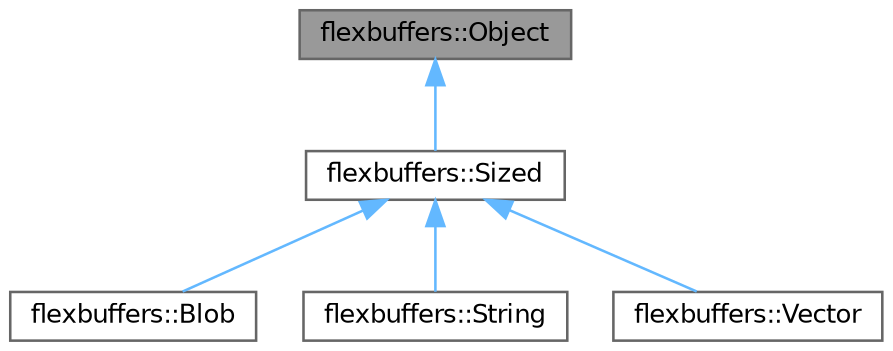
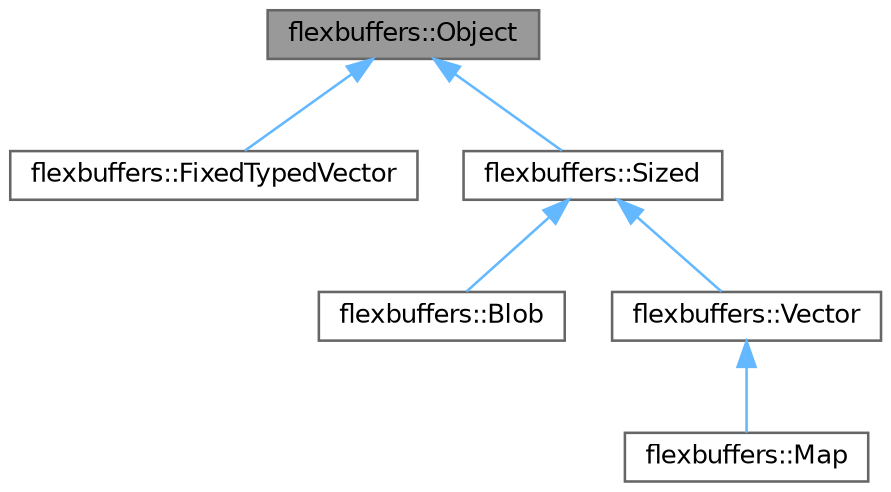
none -> (214, 175)
(435, 316) -> none
none -> (747, 457)
